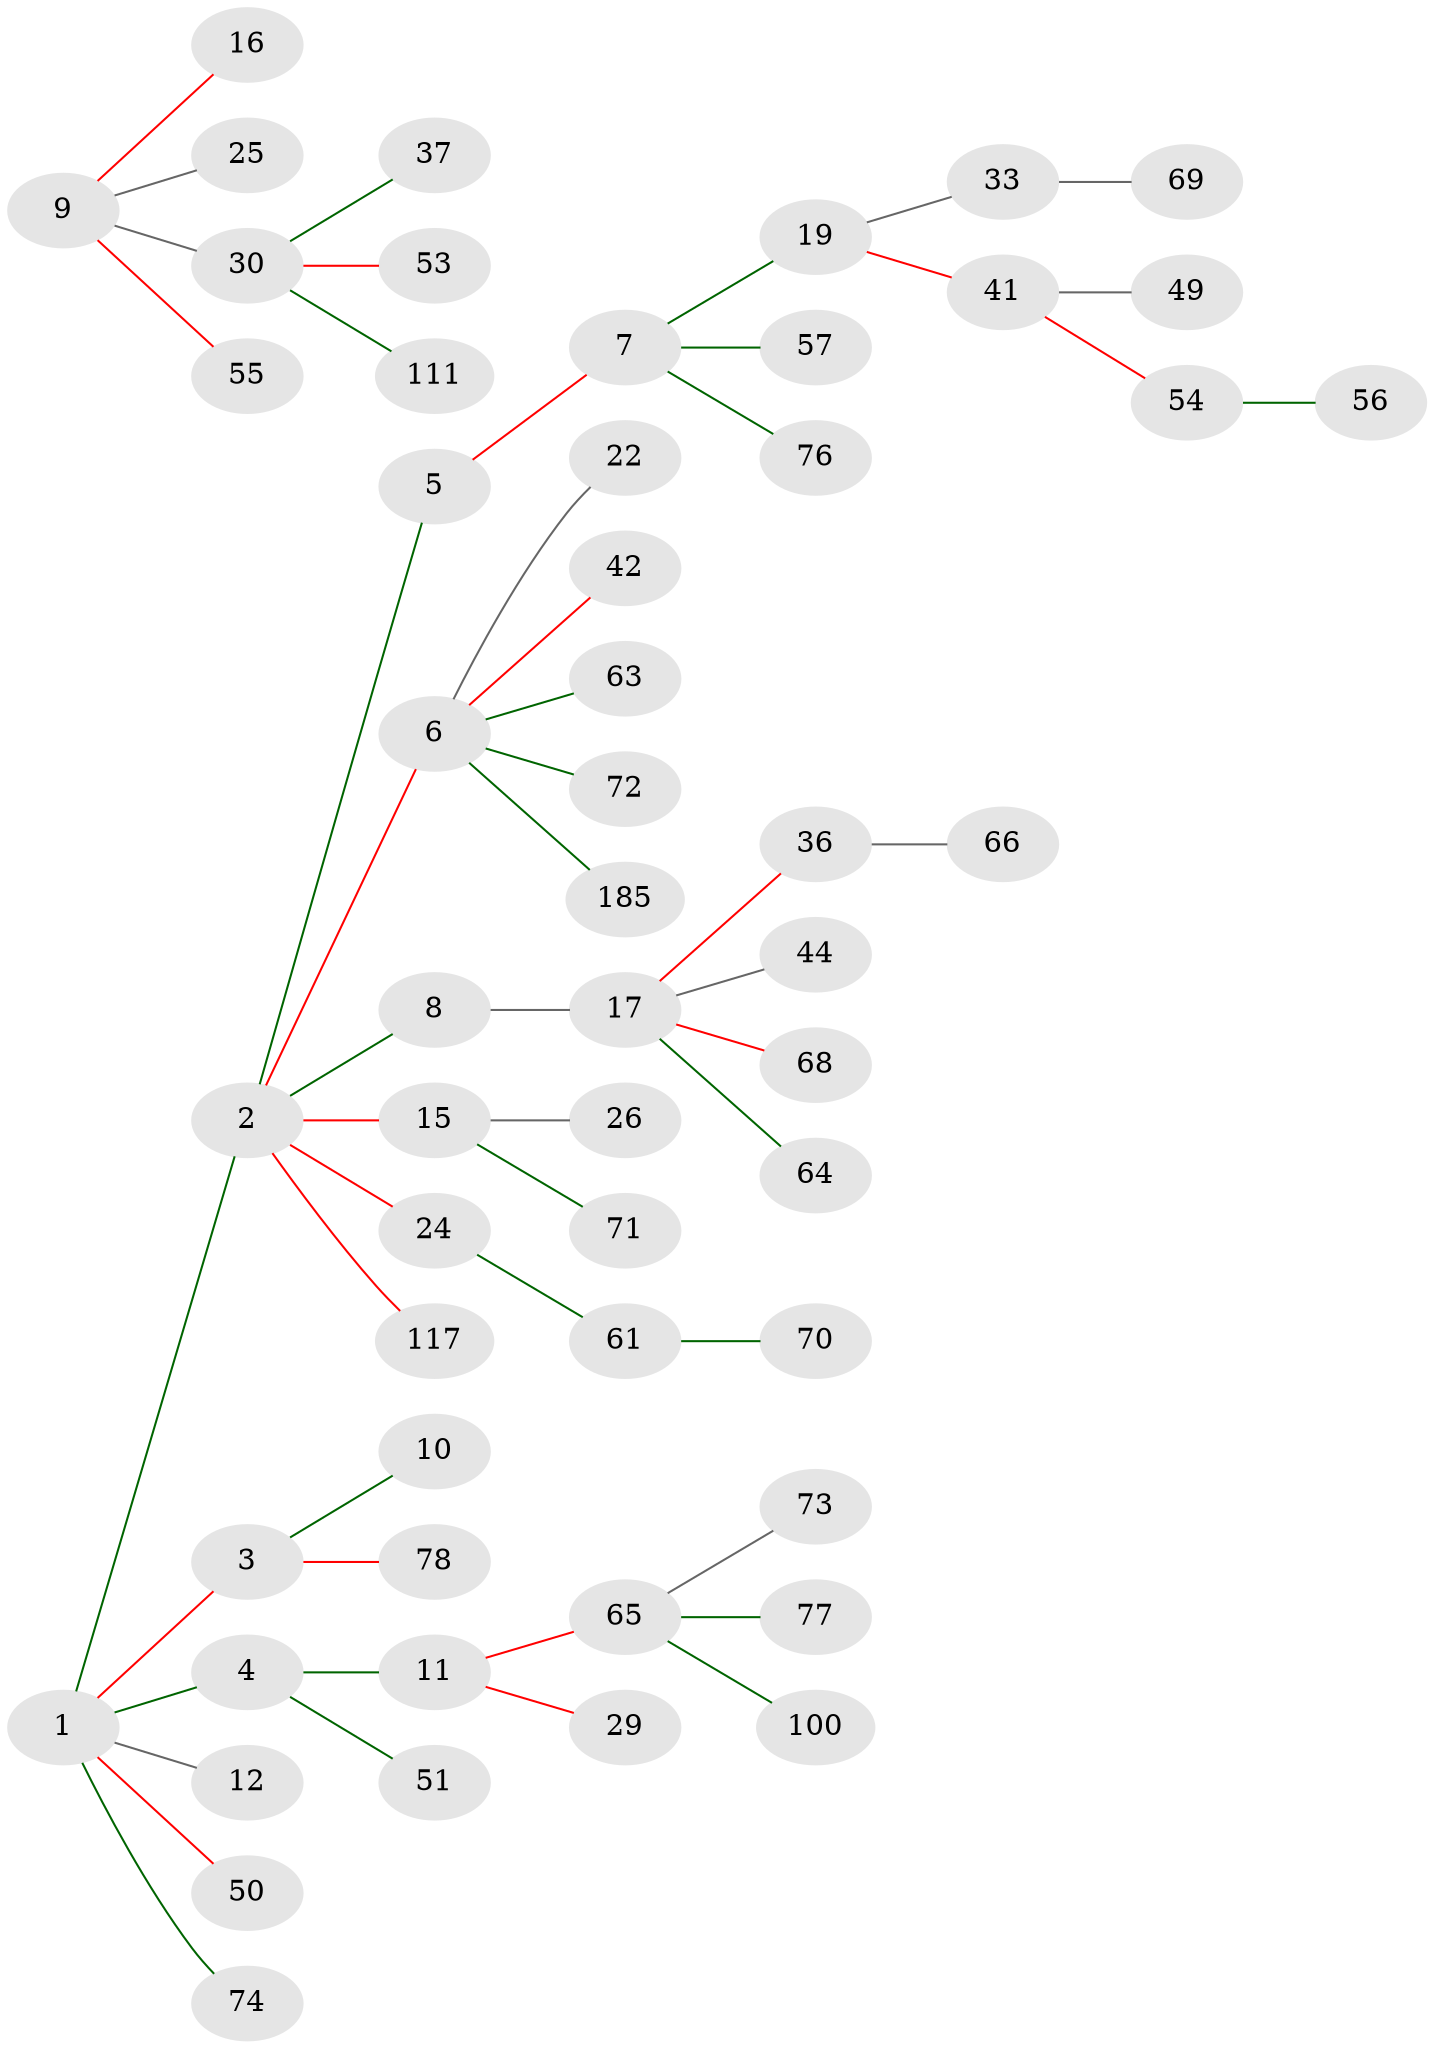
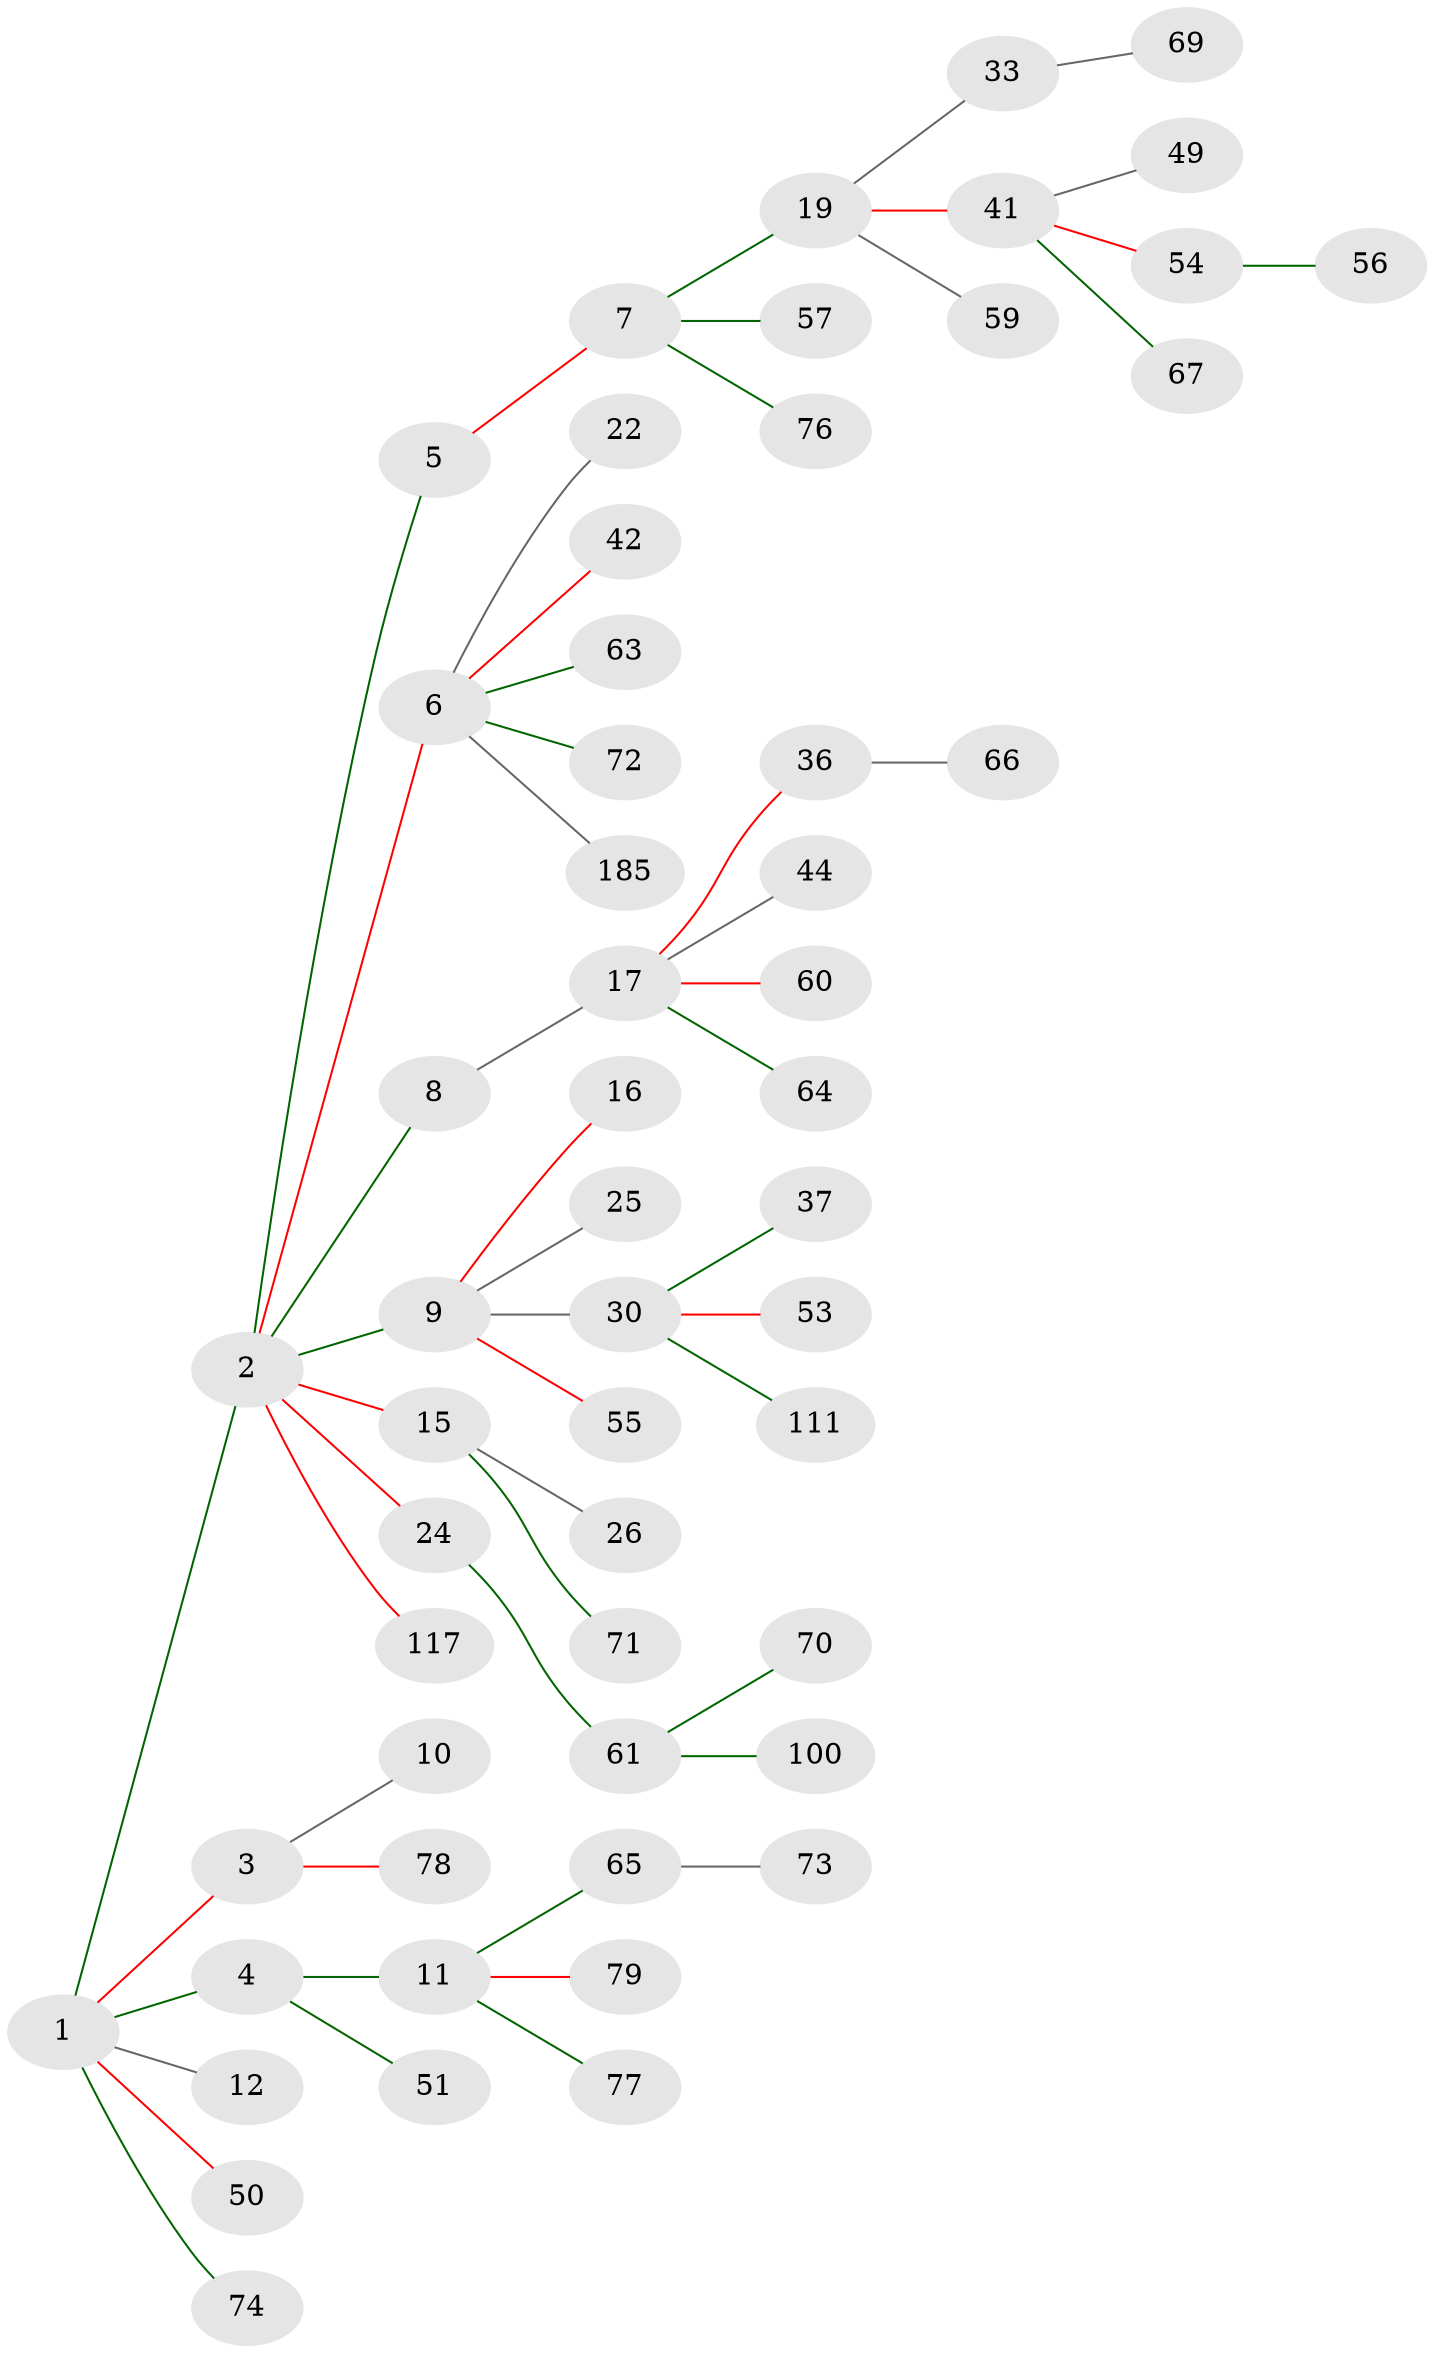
none -> (1003, 321)
none -> (1187, 376)
(529, 816) -> (529, 790)
(816, 1065) -> (816, 983)
none -> (341, 1342)
(341, 1507) -> (341, 1811)
(721, 1617) -> (530, 2032)
(530, 1645) -> (530, 1922)
(720, 1672) -> (719, 1756)
(625, 1728) -> (625, 1977)
